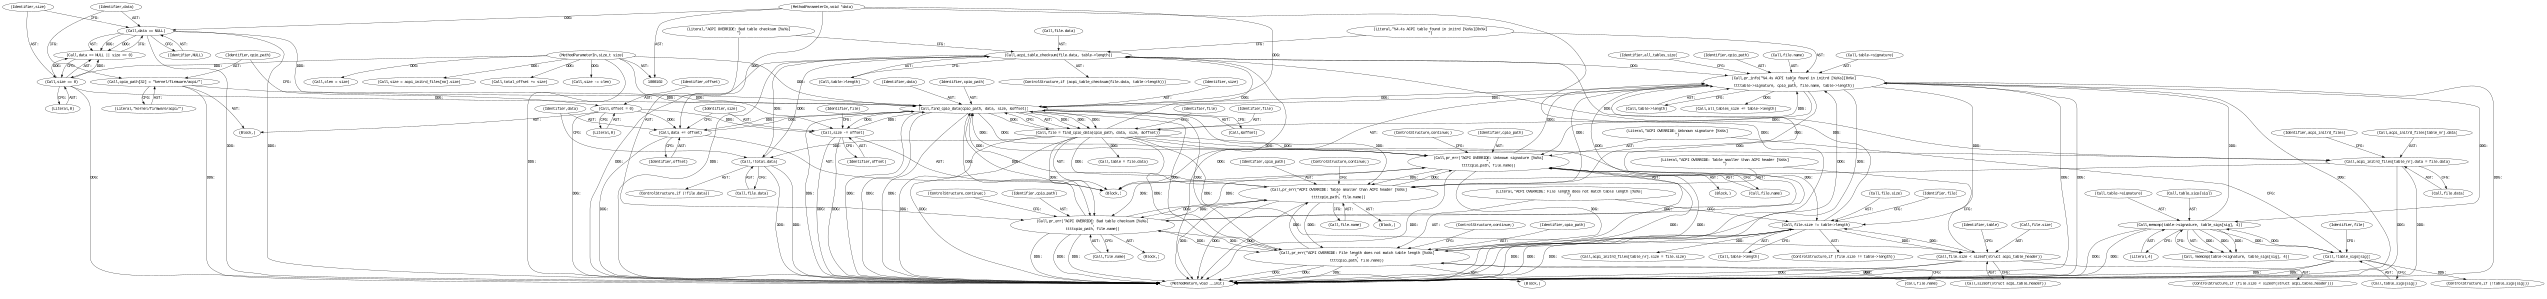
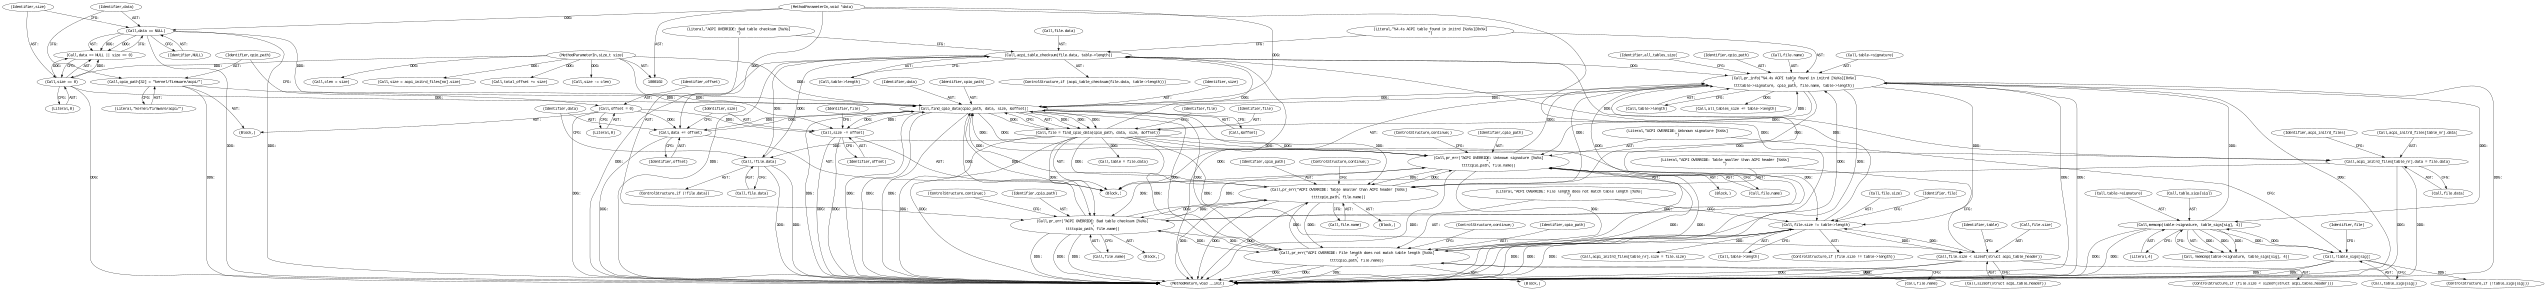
(759, 162) -> (759, 162)
(571, 274) -> none
